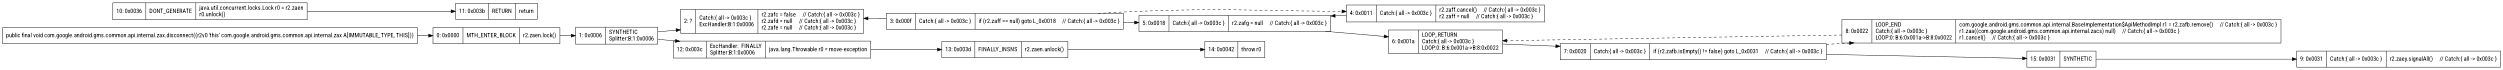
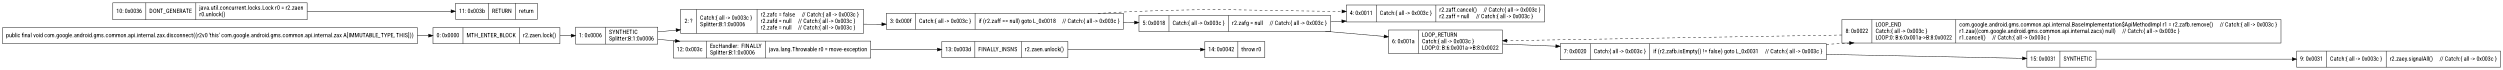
(1341, 16) -> (1336, 22)
(877, 18) -> (873, 24)
(727, 24) -> (723, 24)
